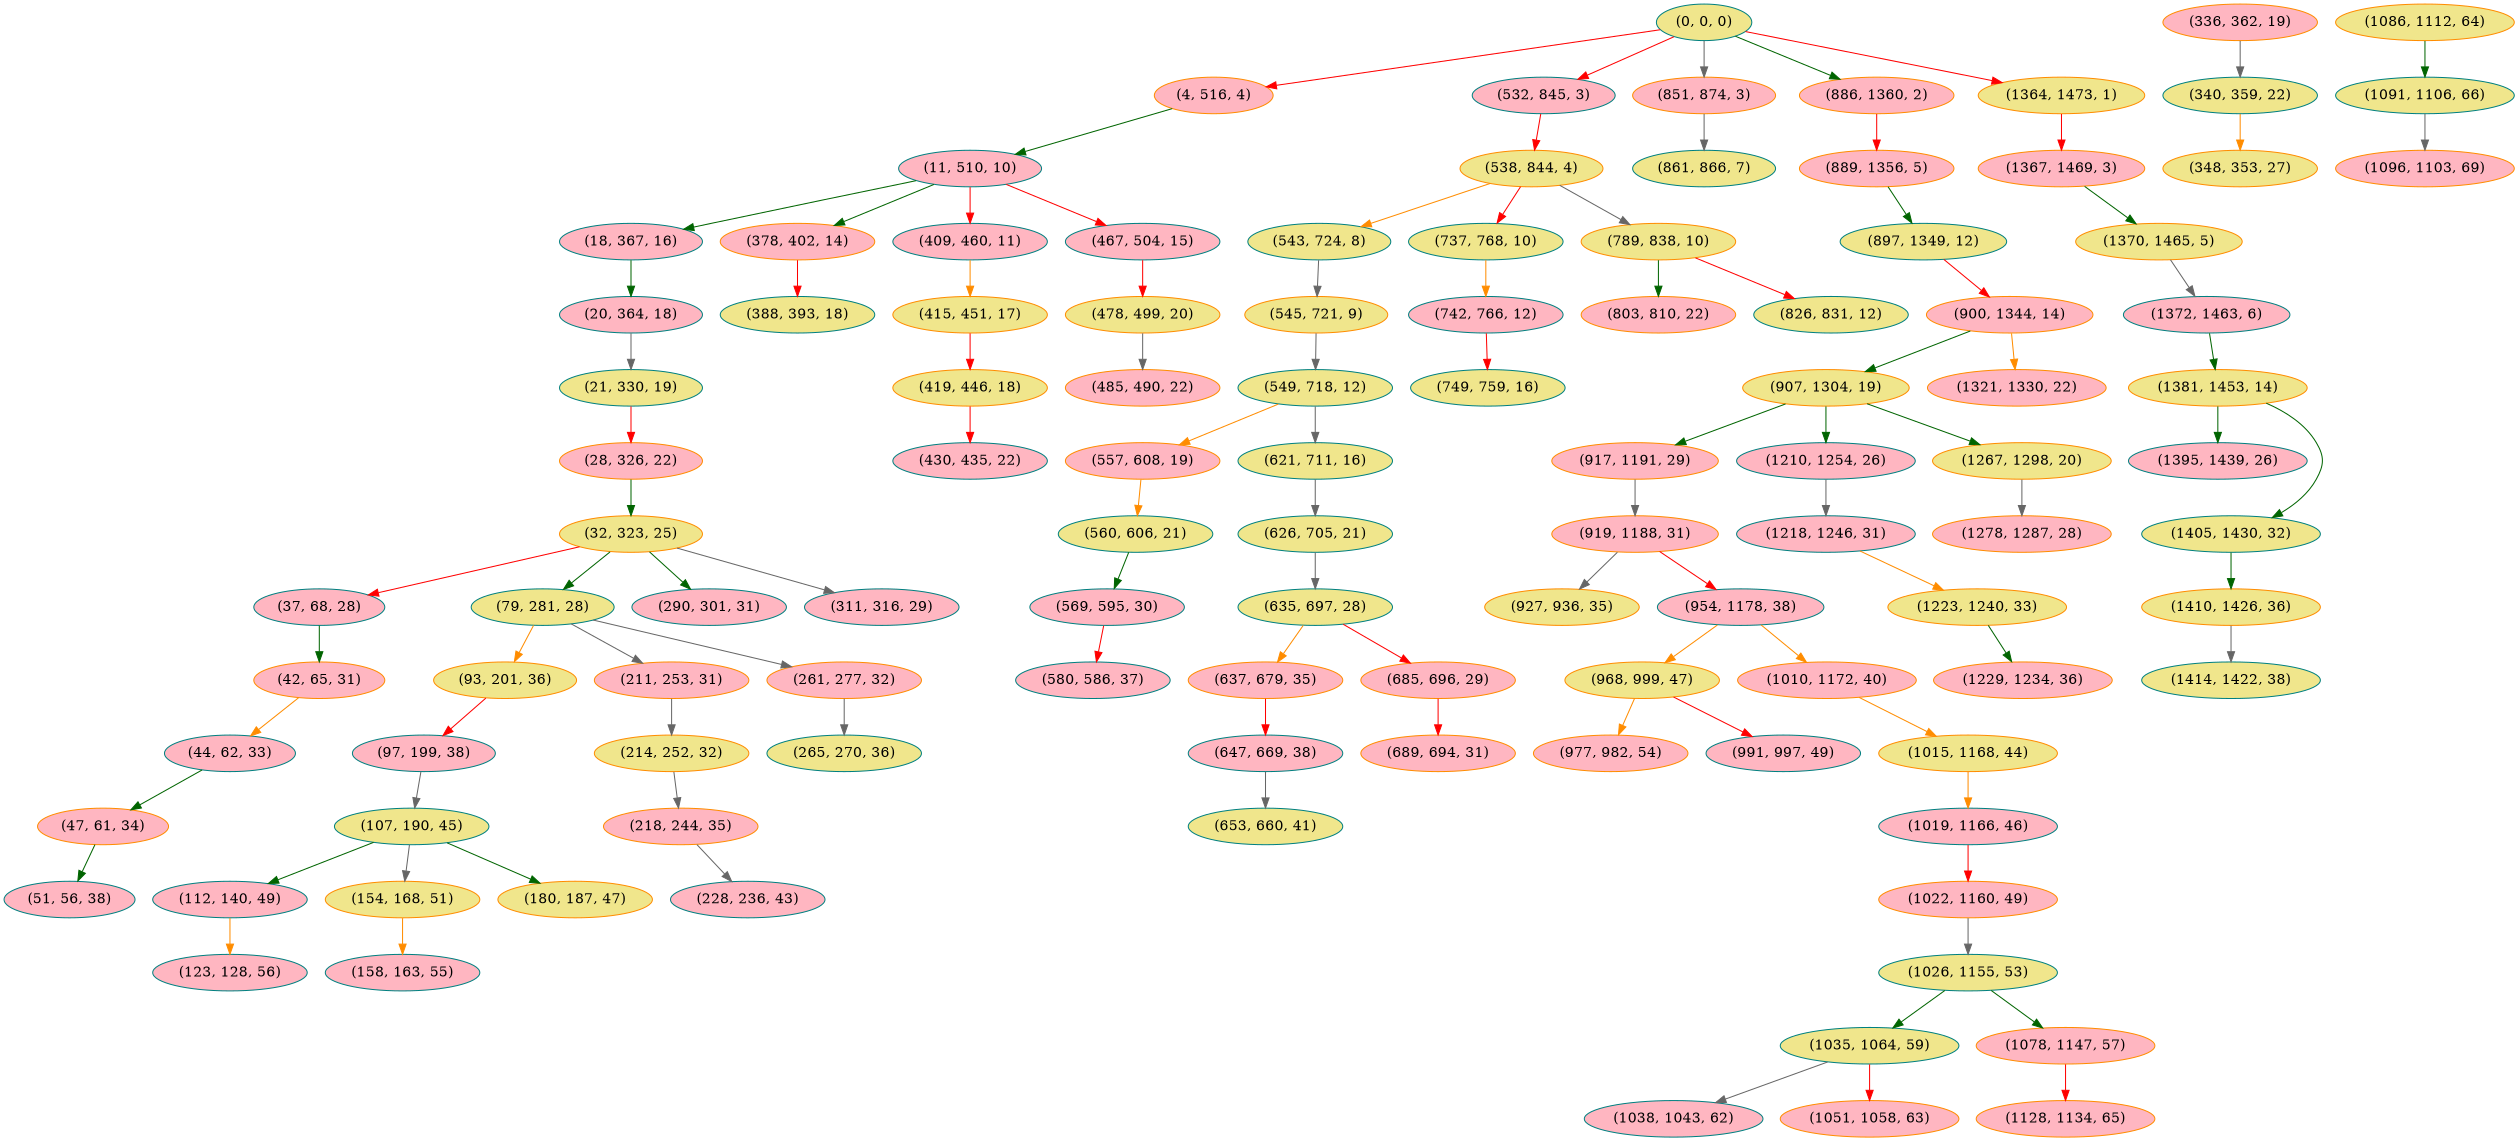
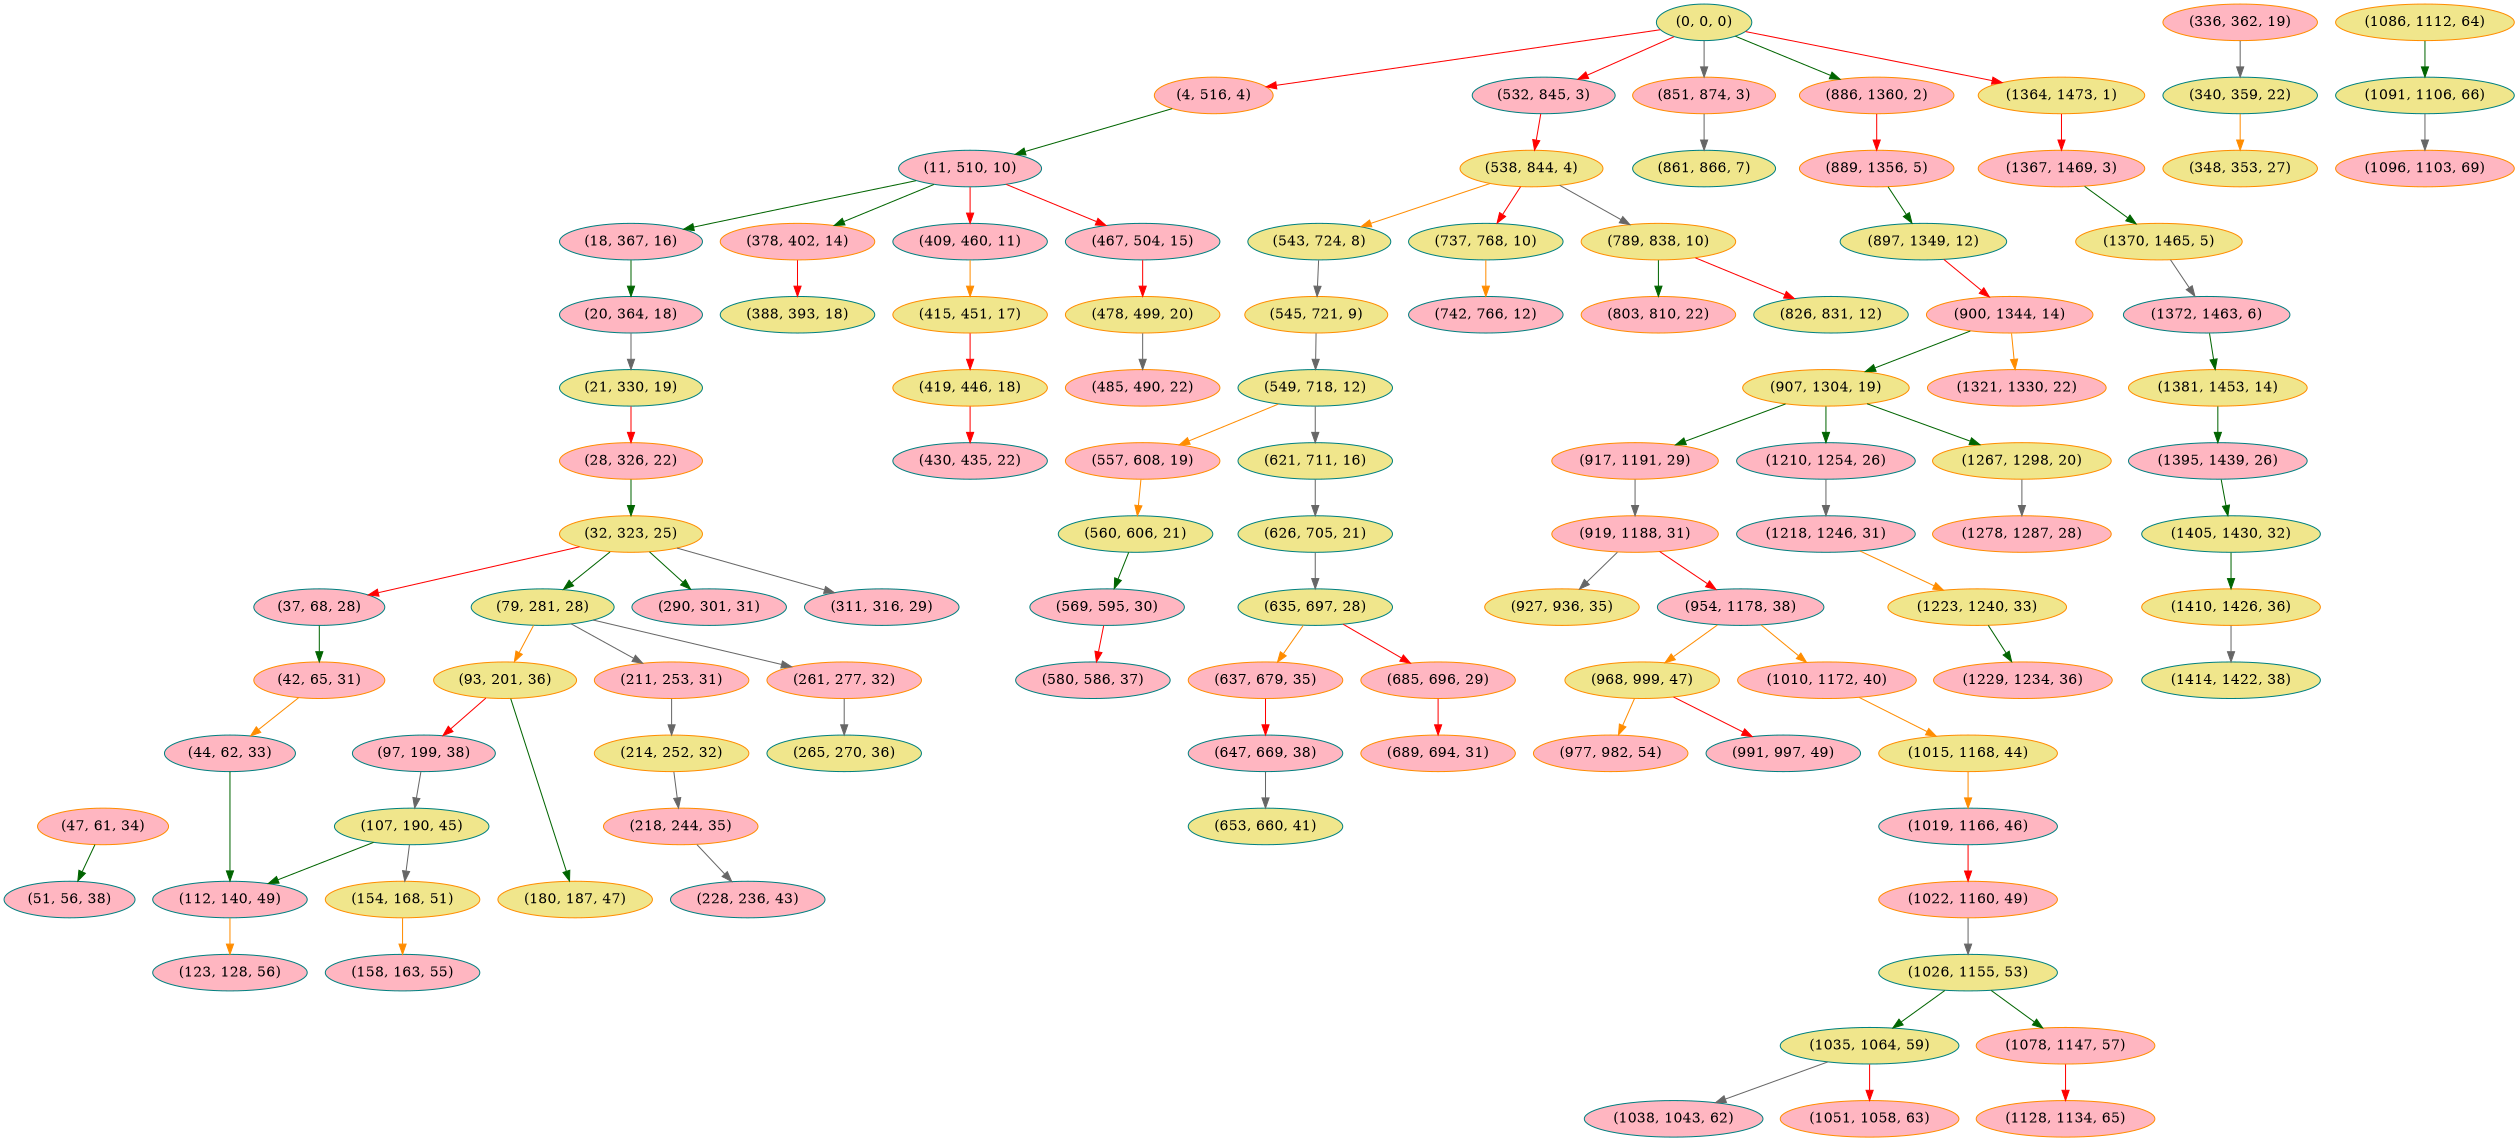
(1488, 388) -> none
(2321, 453) -> (2224, 493)
(171, 787) -> (230, 821)
(489, 861) -> (539, 785)
